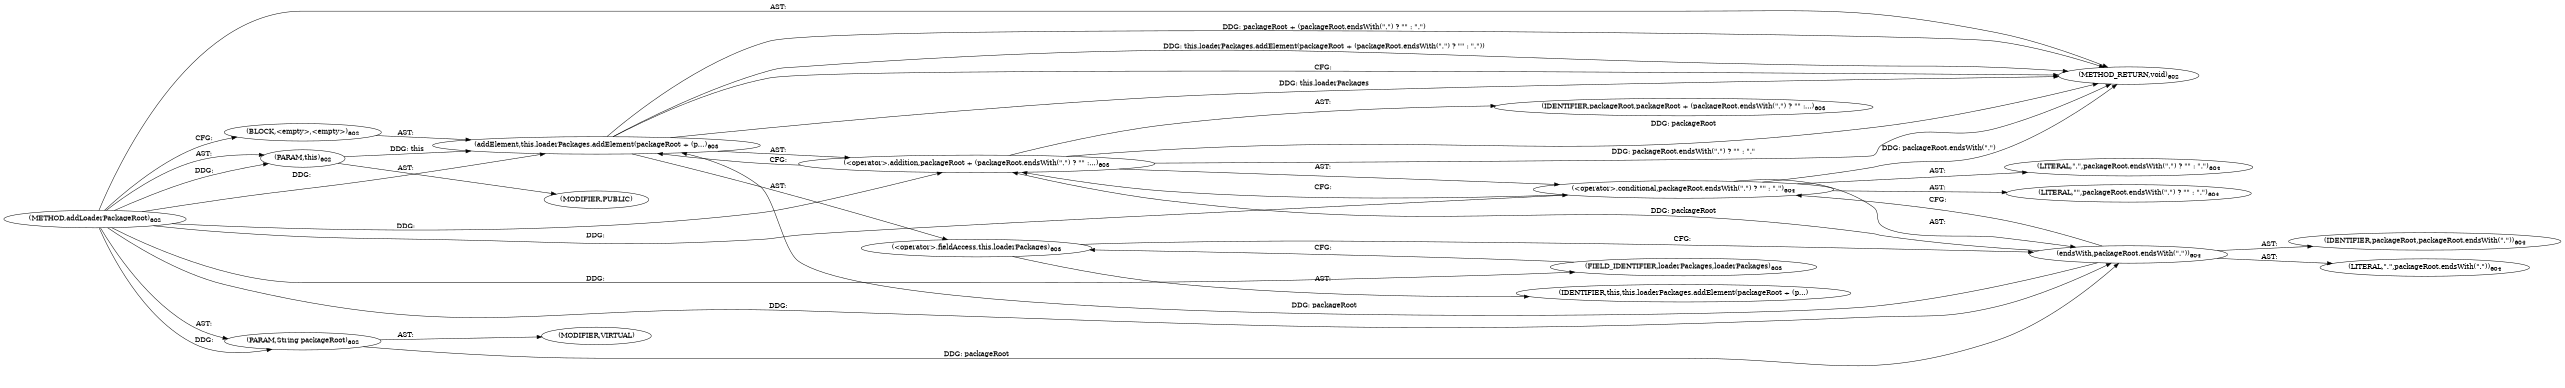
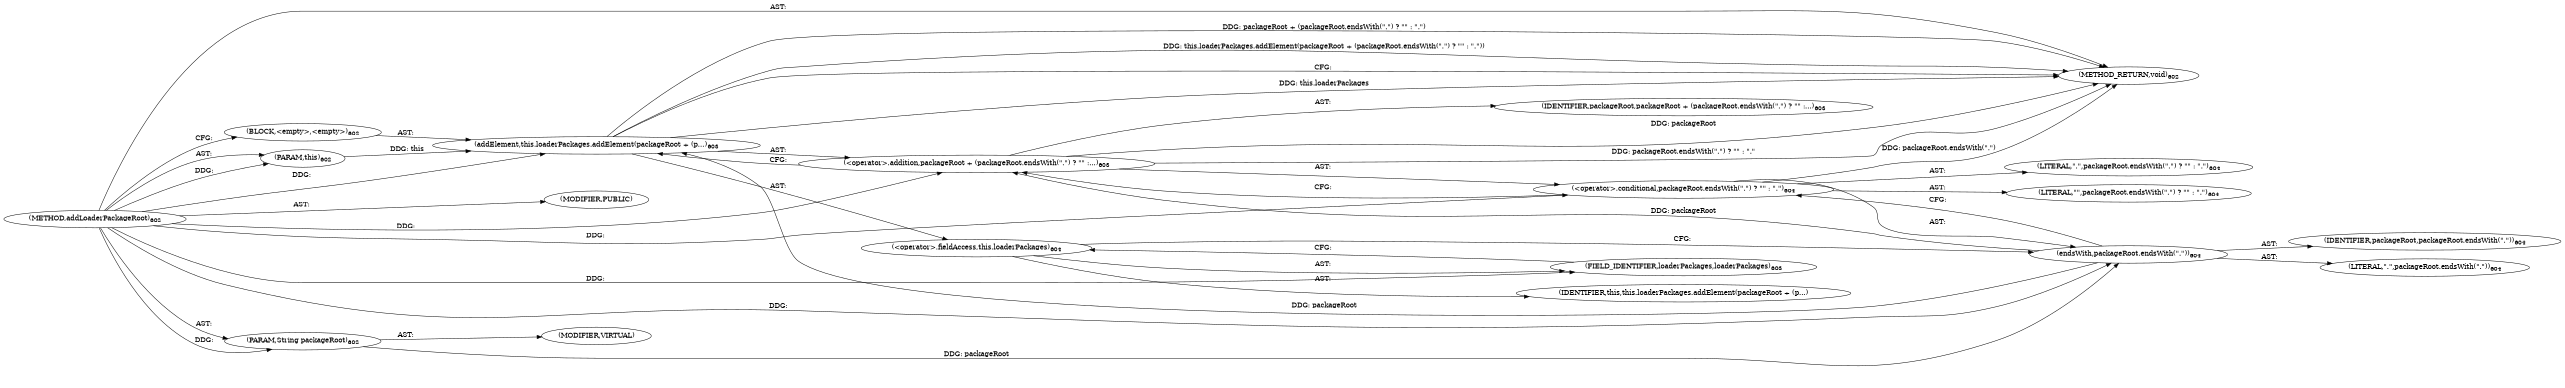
(445, 178) -> (360, 209)
(1056, 247) -> (1056, 247)
none -> (1296, 272)
